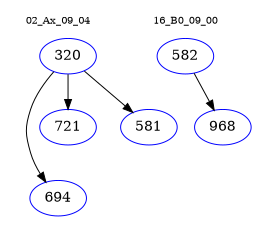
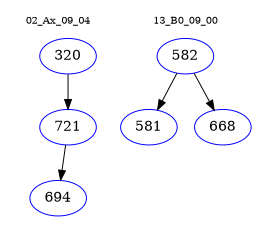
(186, 21) -> (186, 21)
(98, 82) -> (170, 87)
(28, 121) -> (64, 158)
(223, 127) -> (223, 127)
